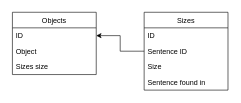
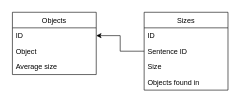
(33, 67) -> (38, 67)
(179, 83) -> (177, 83)
